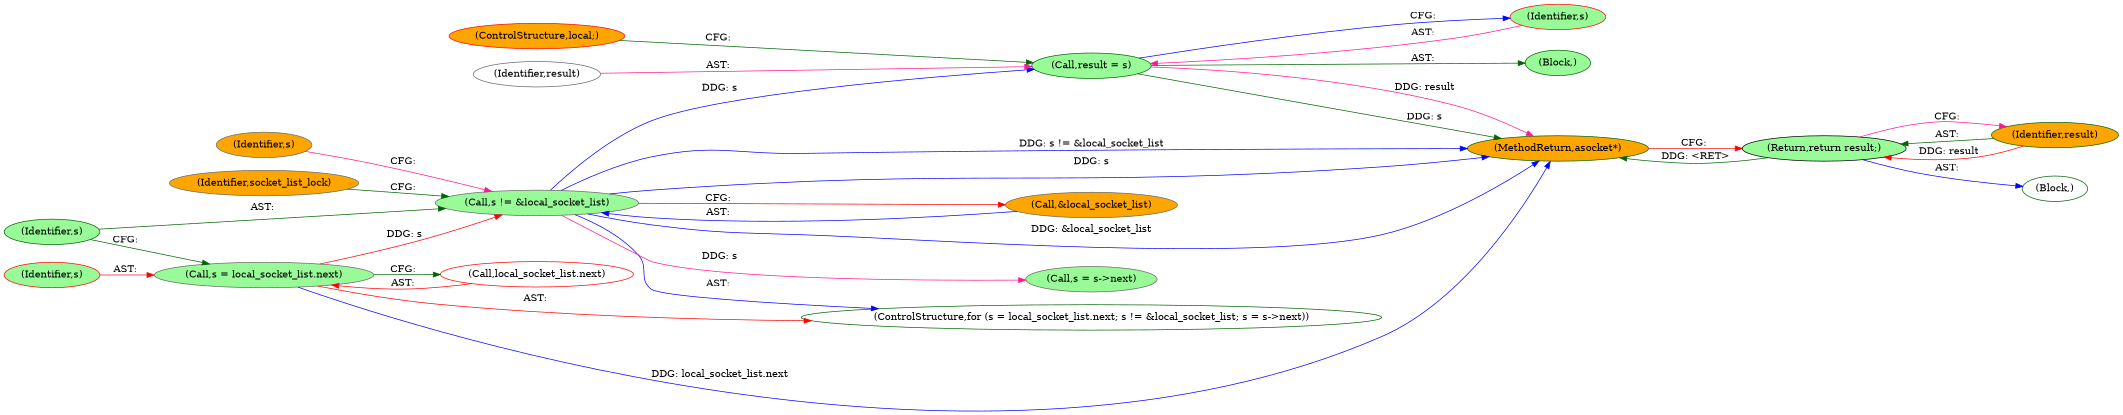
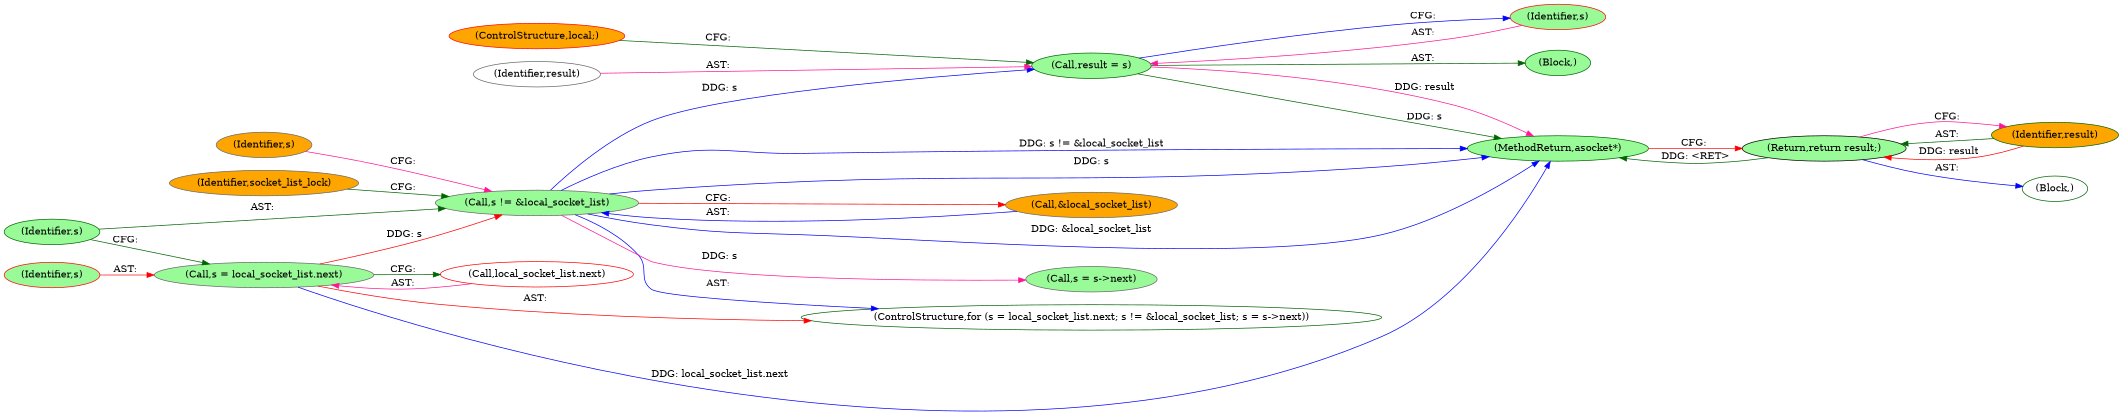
(1558, 148) -> (1558, 148)
(406, 289) -> (406, 289)
